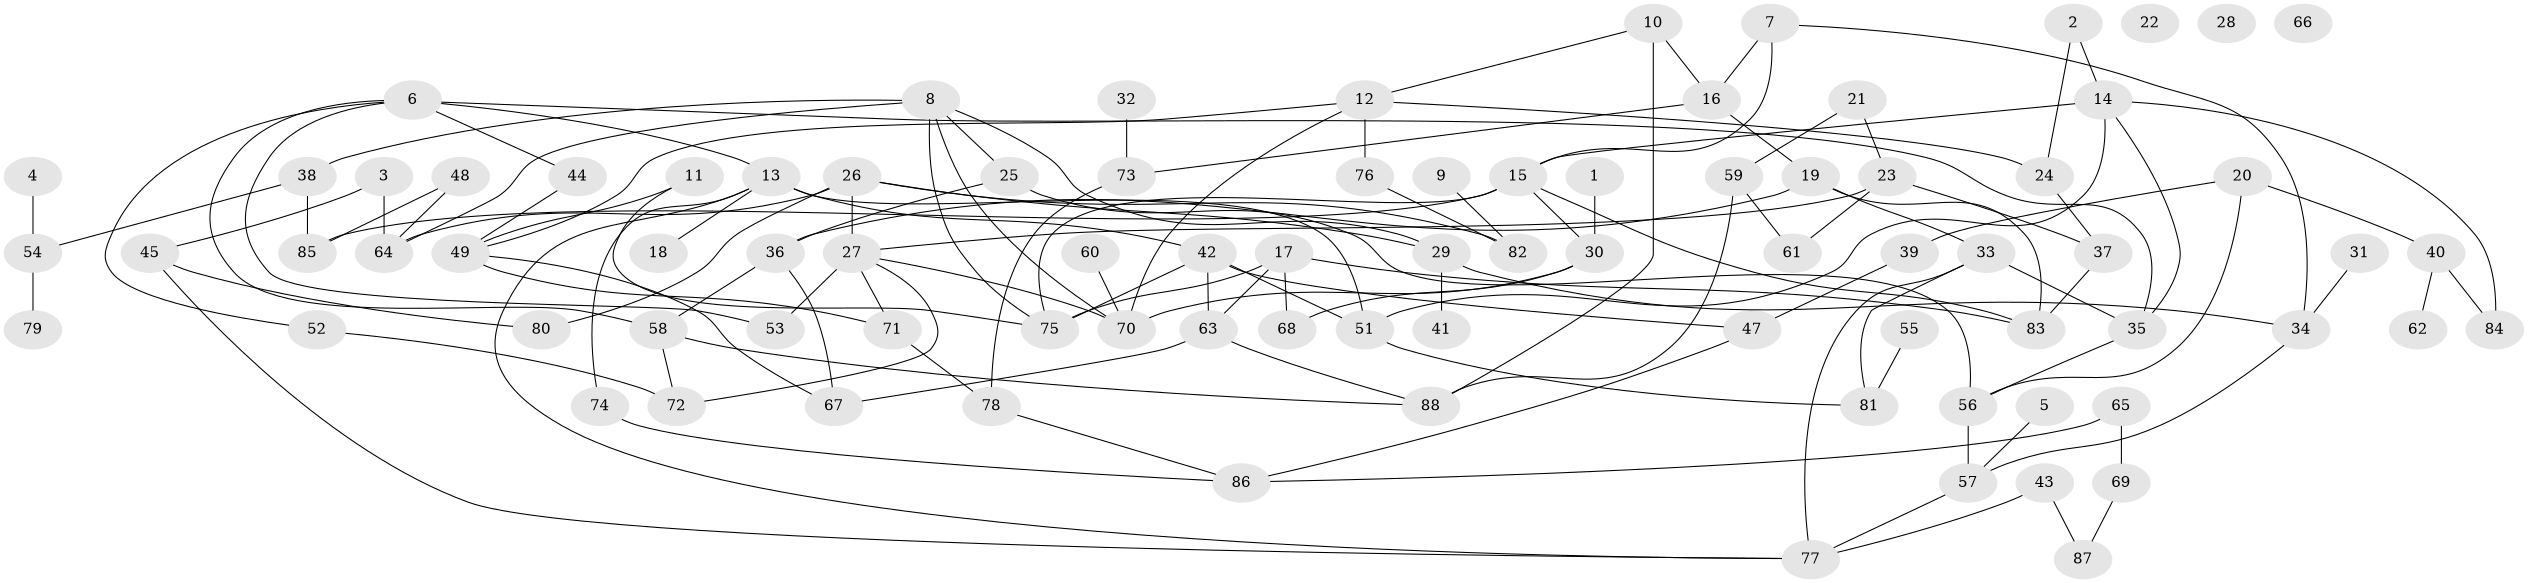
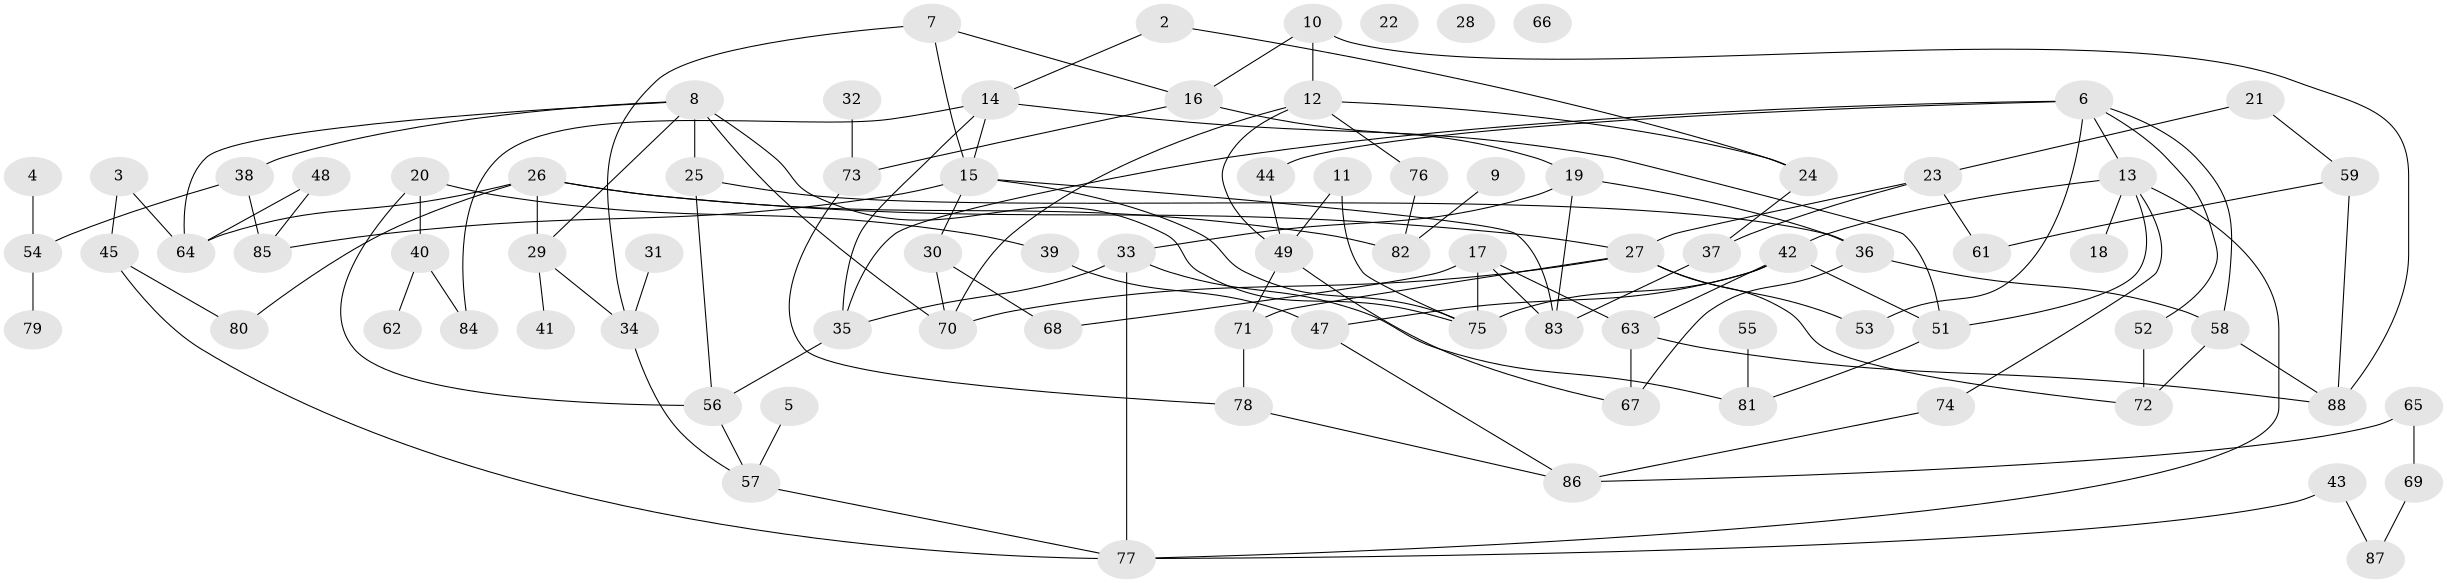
(1595, 177) -> none
(1090, 253) -> none
